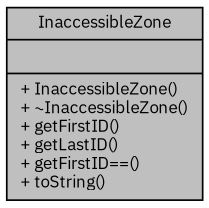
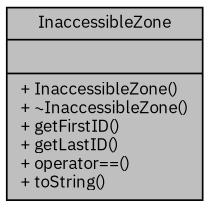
(80, 164) -> (75, 164)
